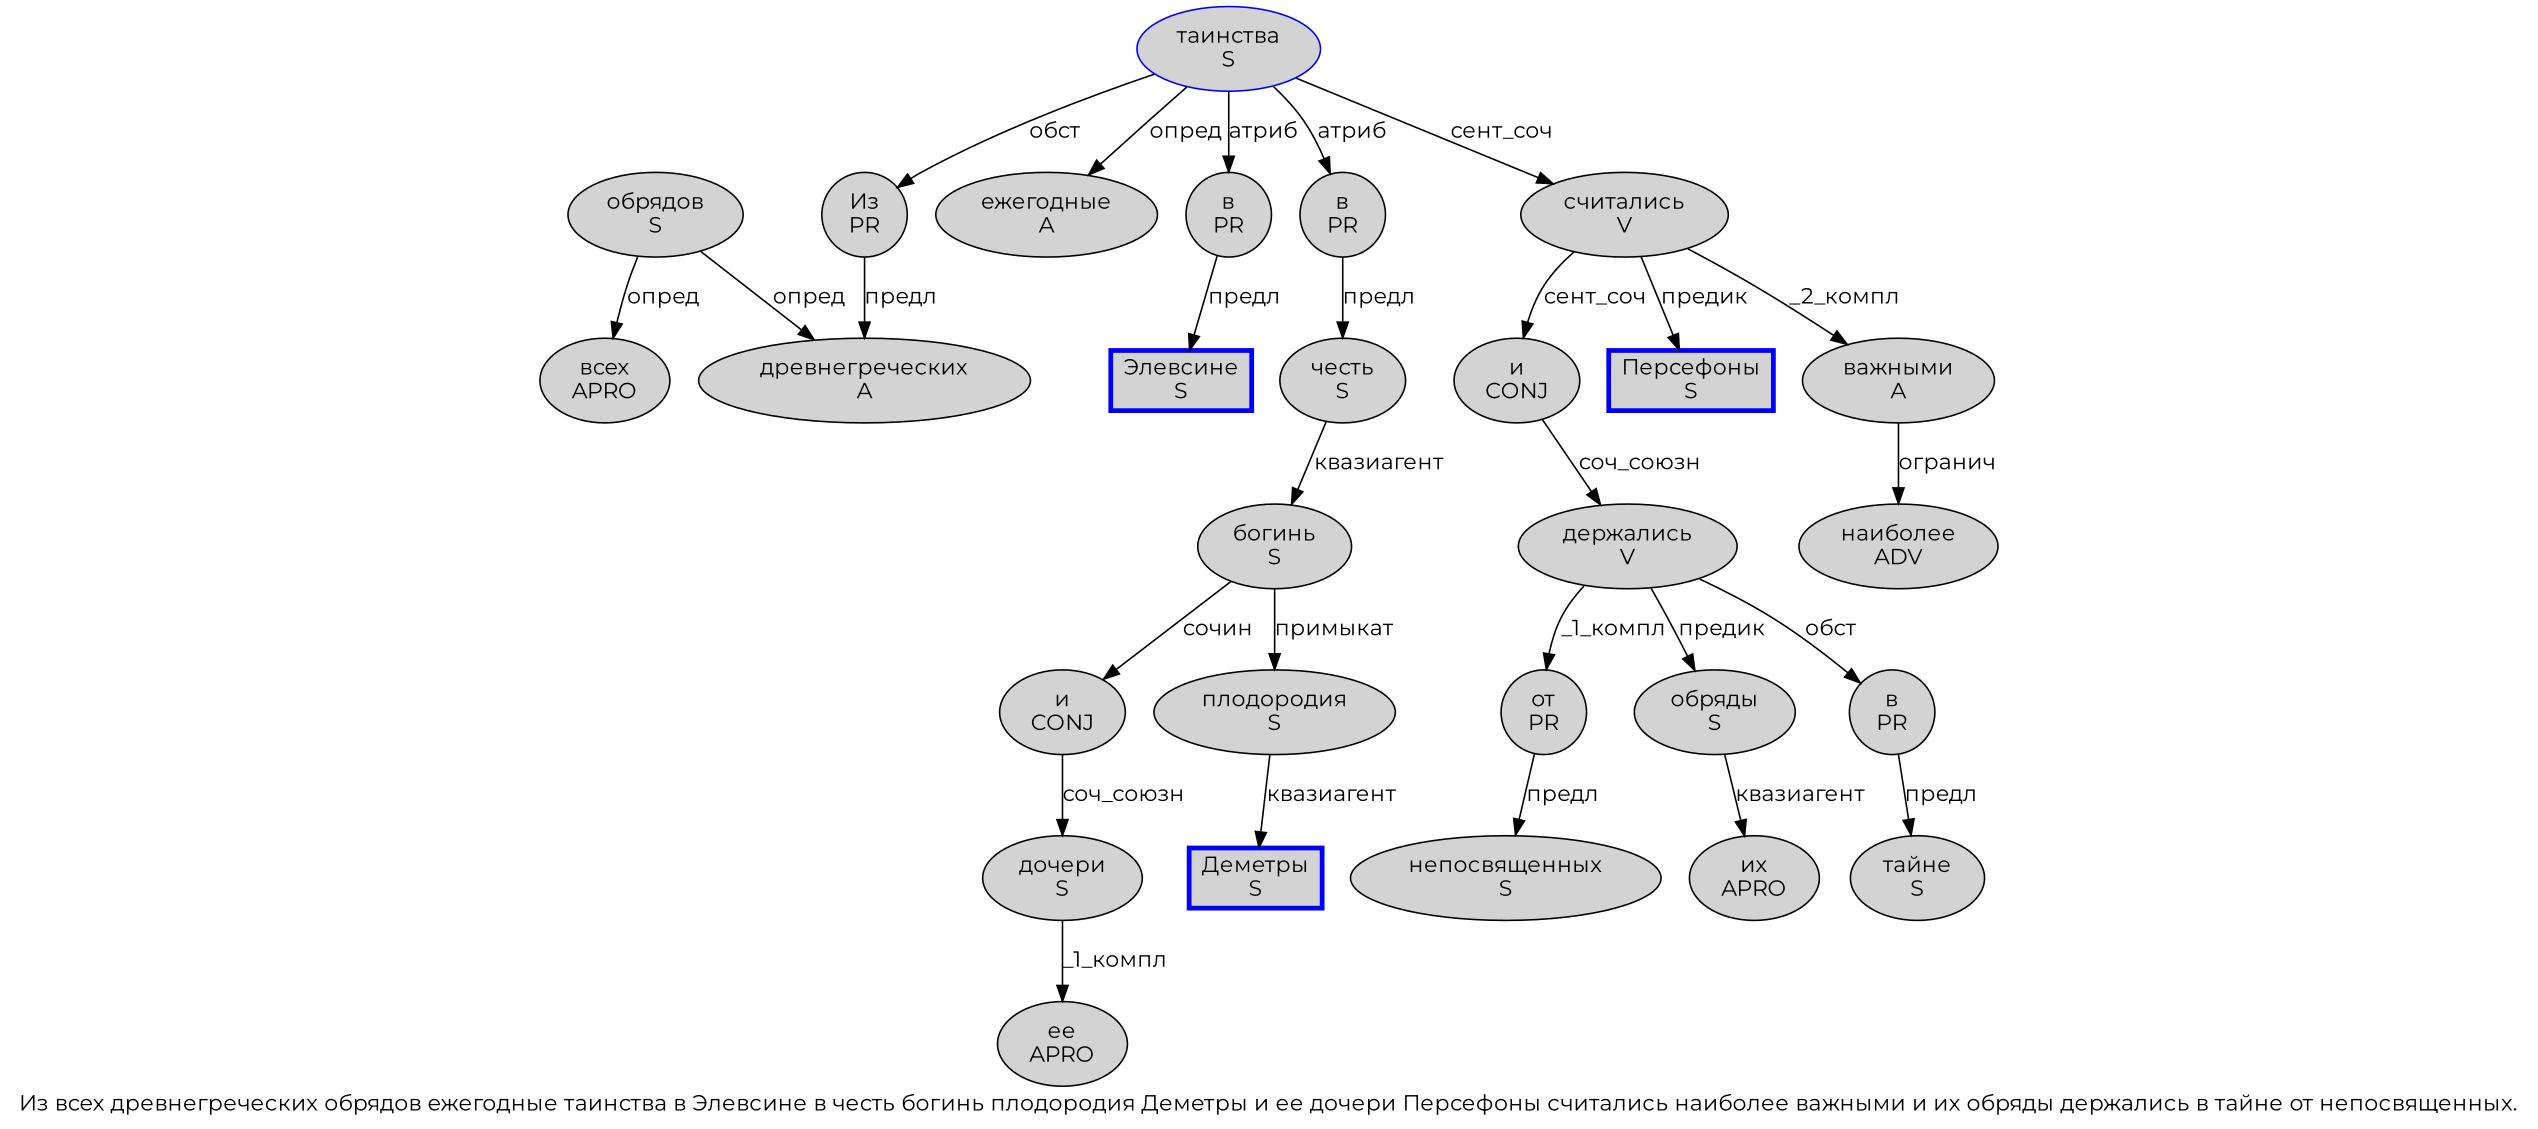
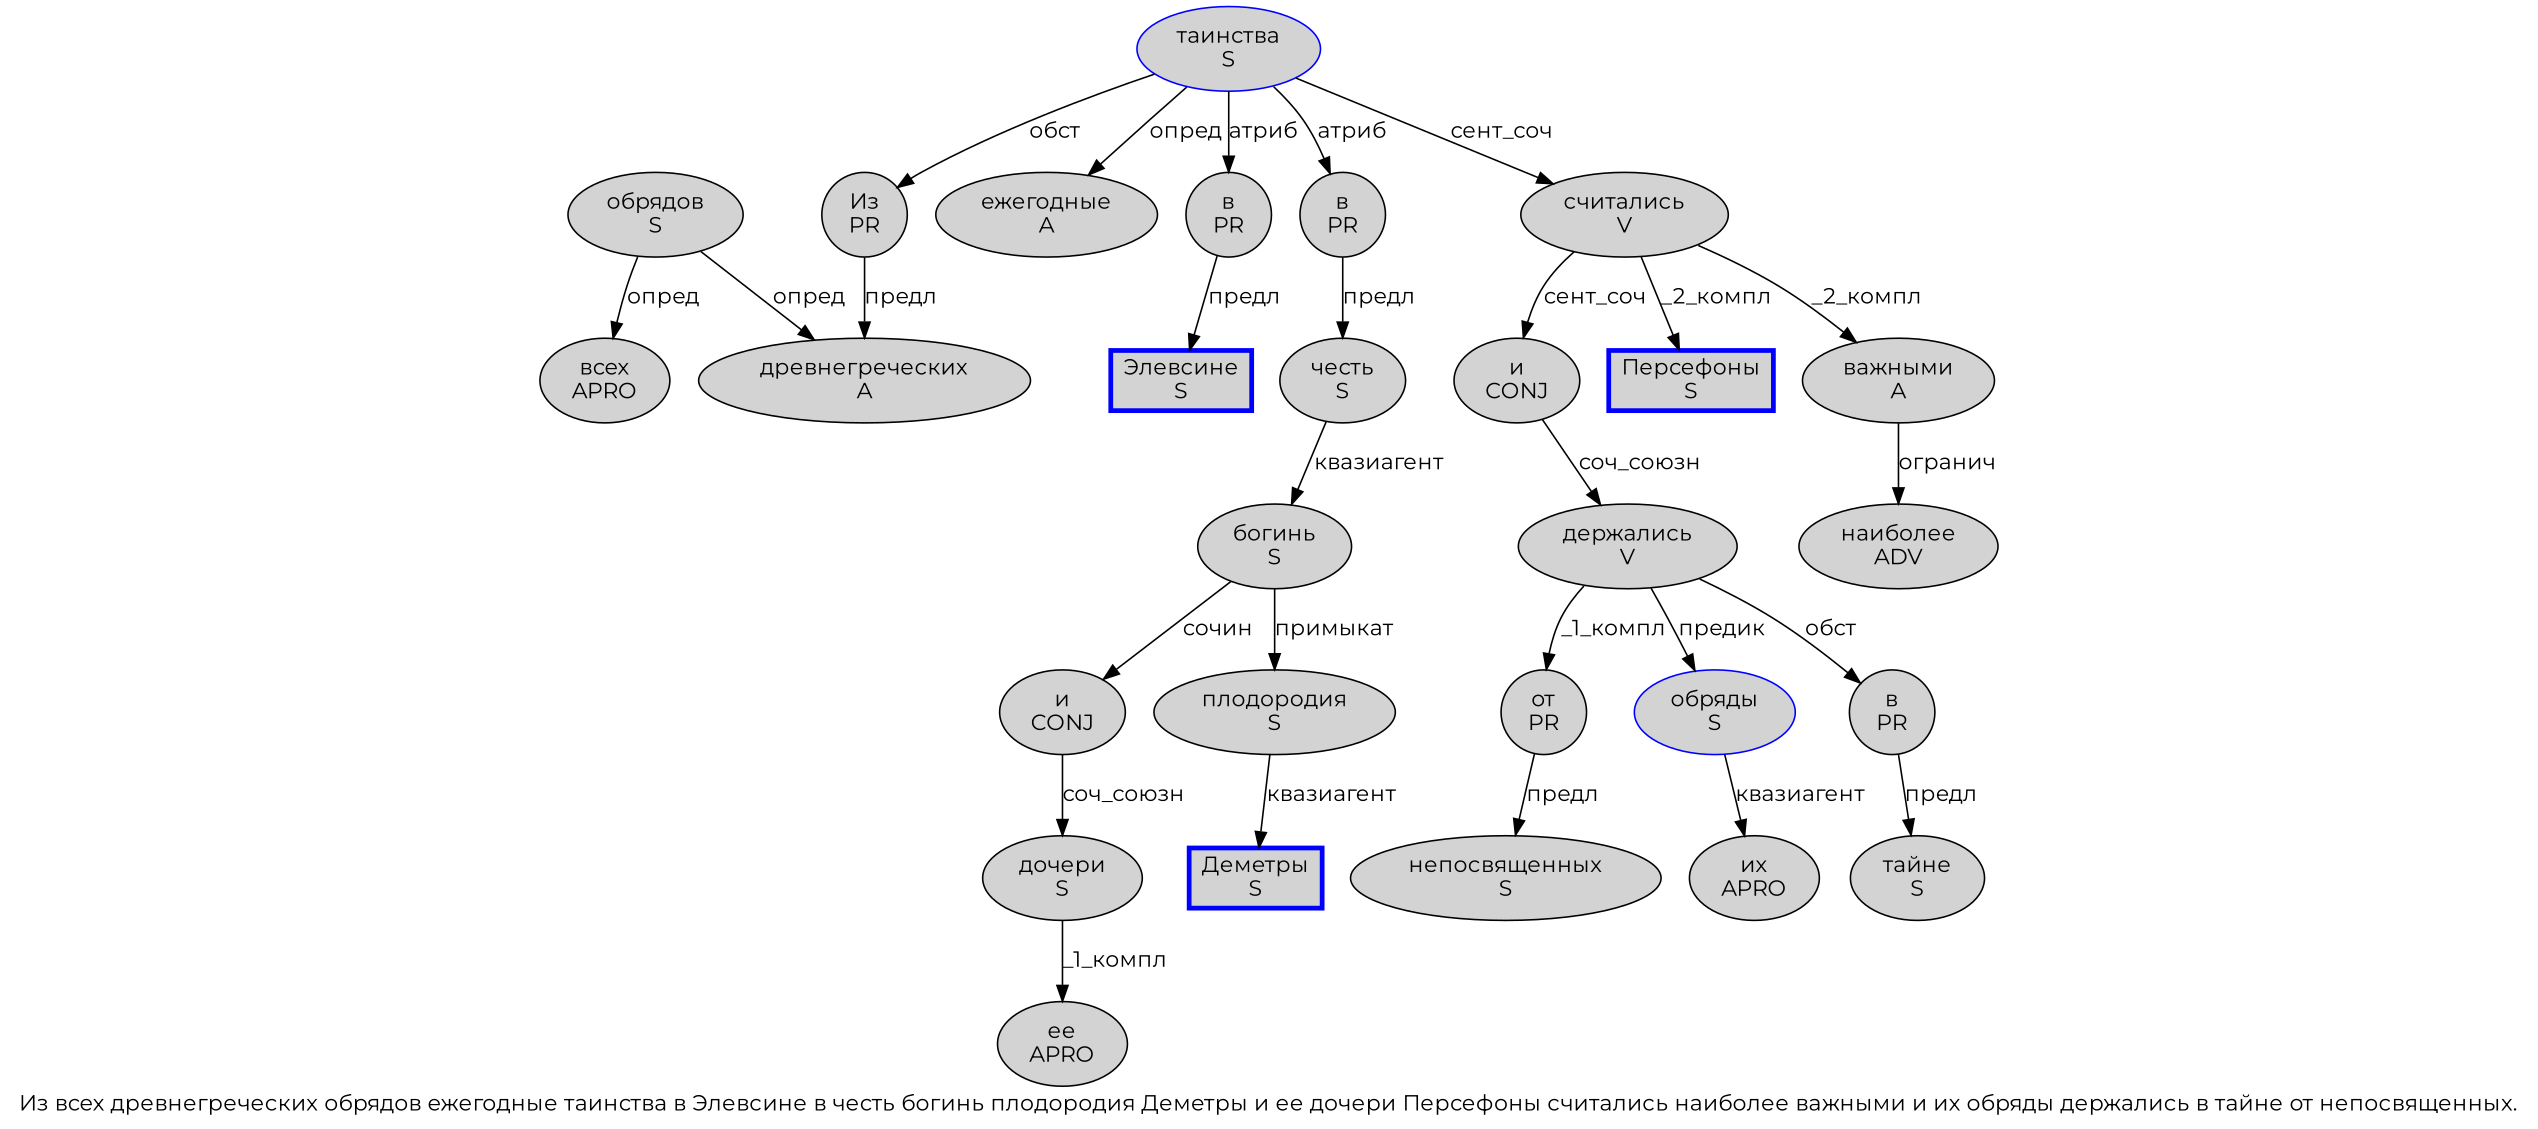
(1704, 298) -> (1716, 298)
(1715, 712) -> (1715, 712)
